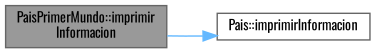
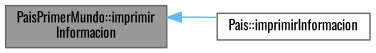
(185, 36) -> (199, 17)
